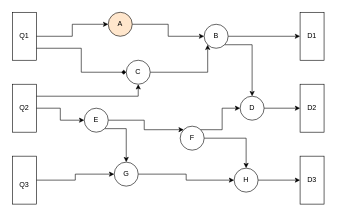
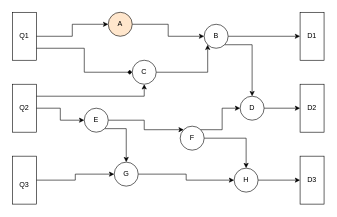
(138, 72) -> (144, 72)
